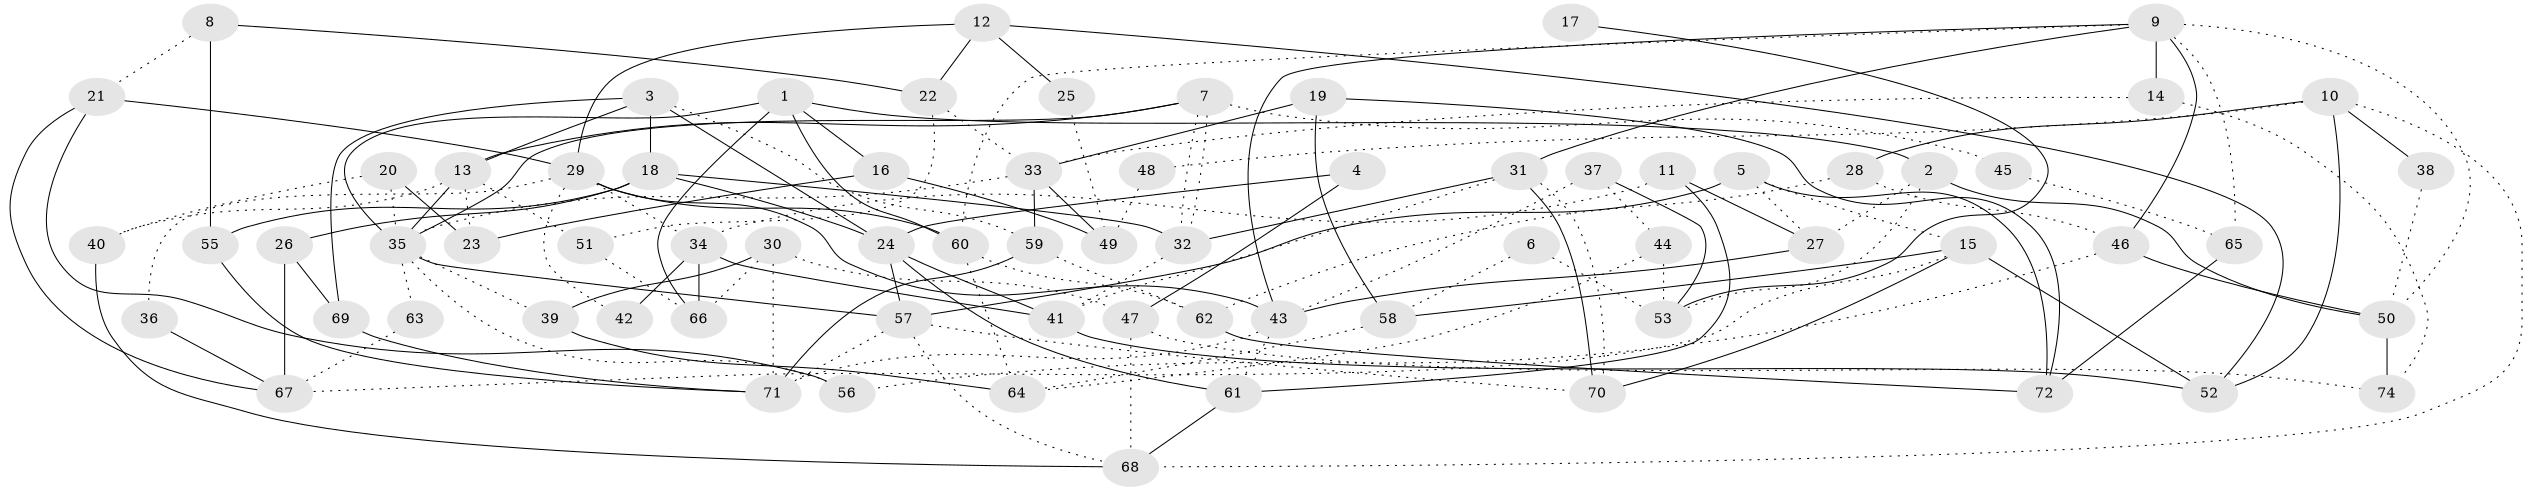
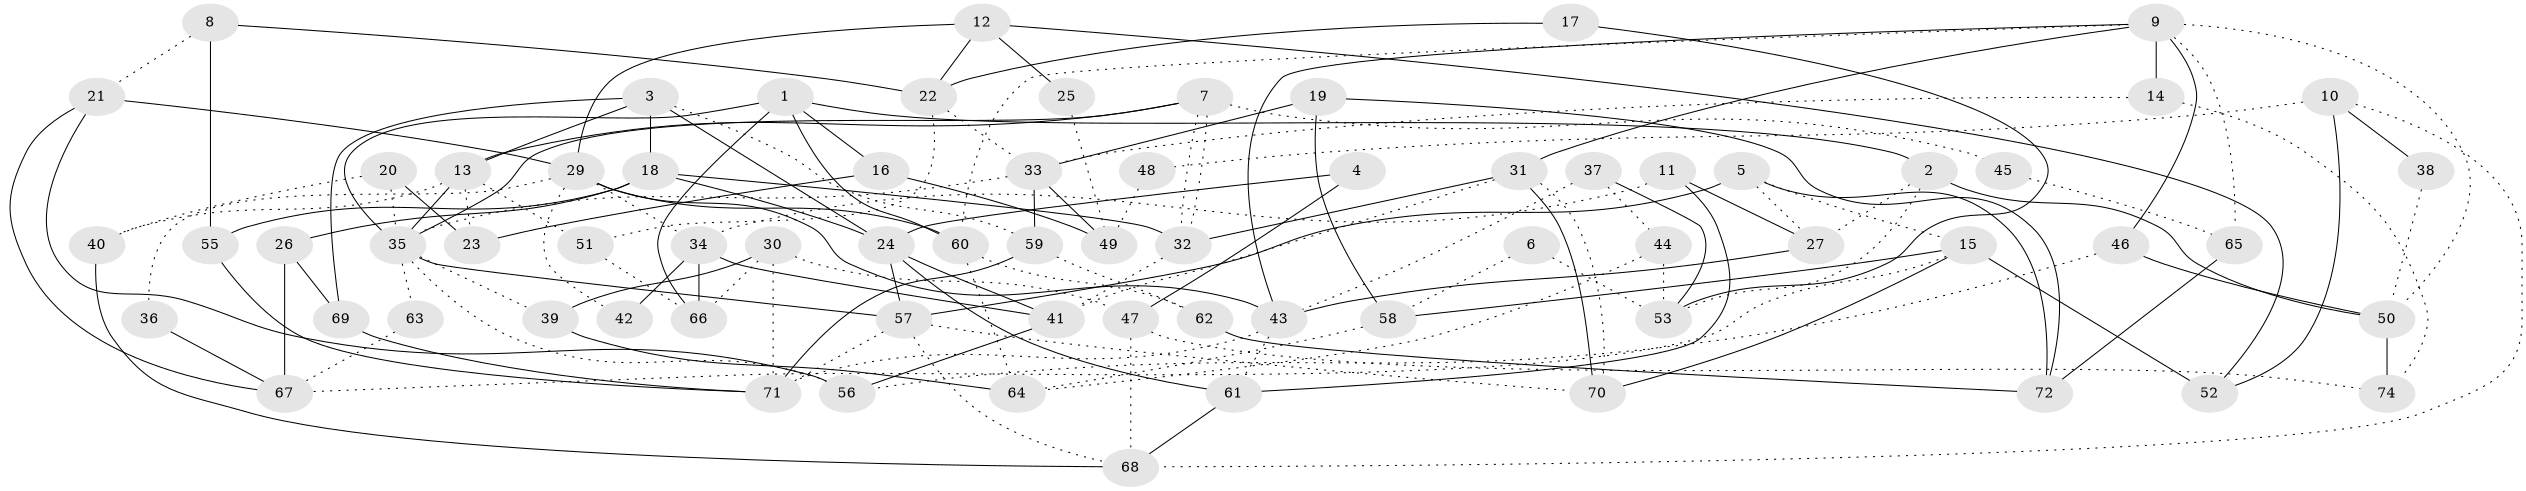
none -> (1245, 36)
(1855, 171) -> none
(1629, 369) -> (976, 348)
